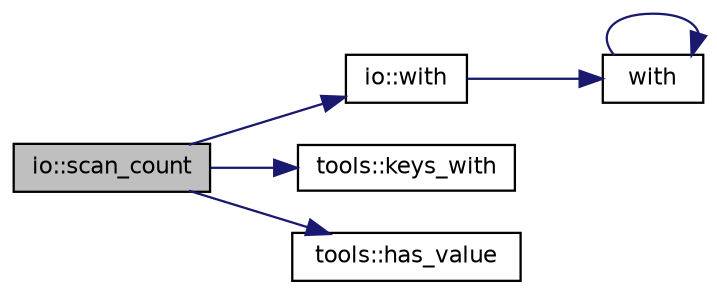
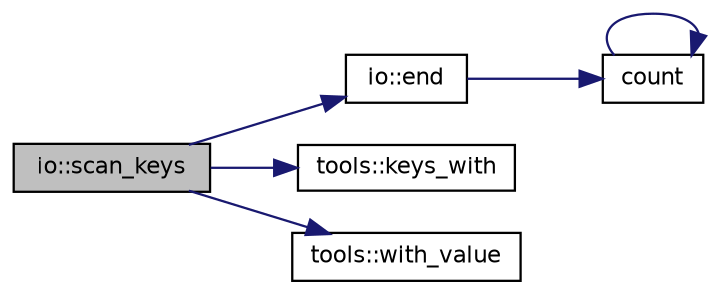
(406, 79) -> (406, 79)
(653, 79) -> (653, 79)
(112, 168) -> (112, 168)
(406, 257) -> (406, 257)
